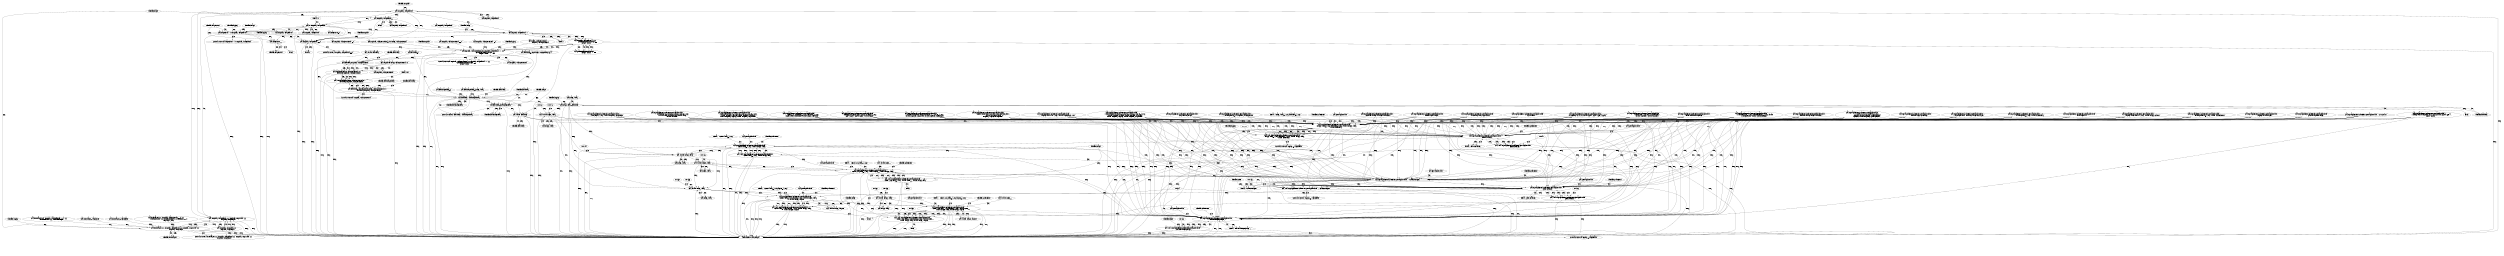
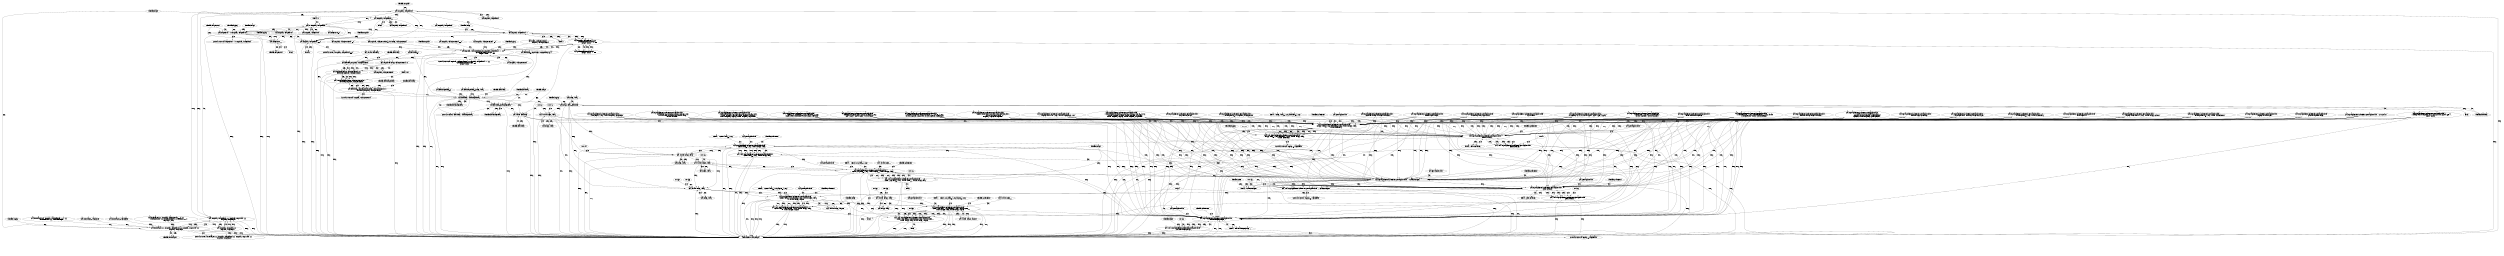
none -> (266, 35)
none -> (911, 171)
